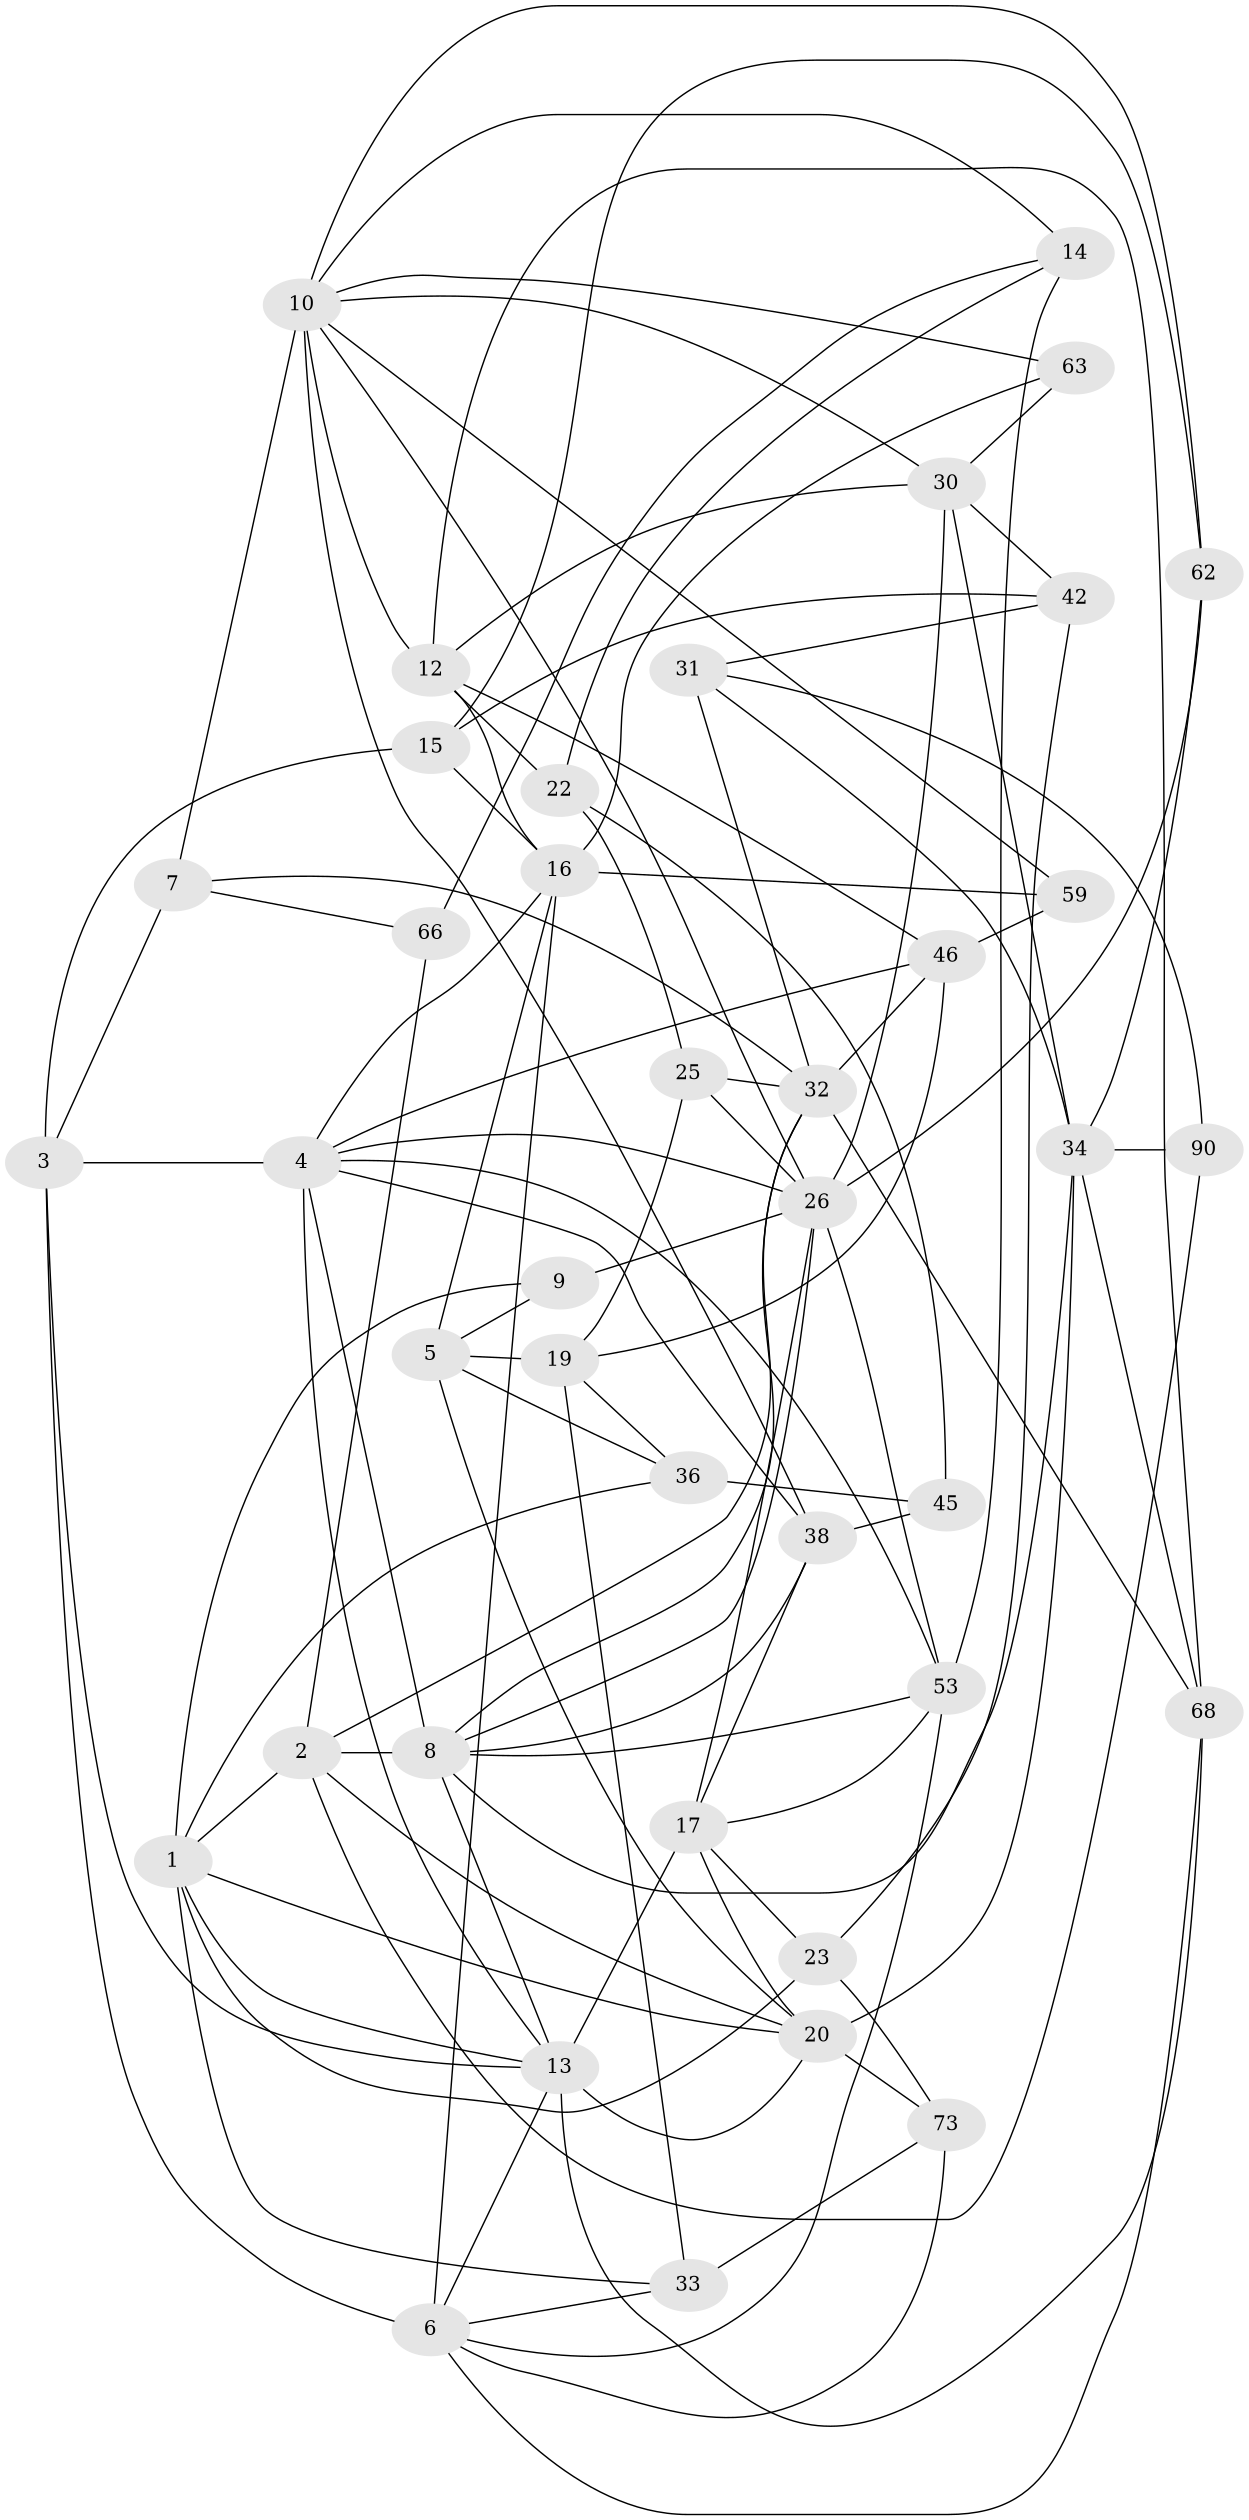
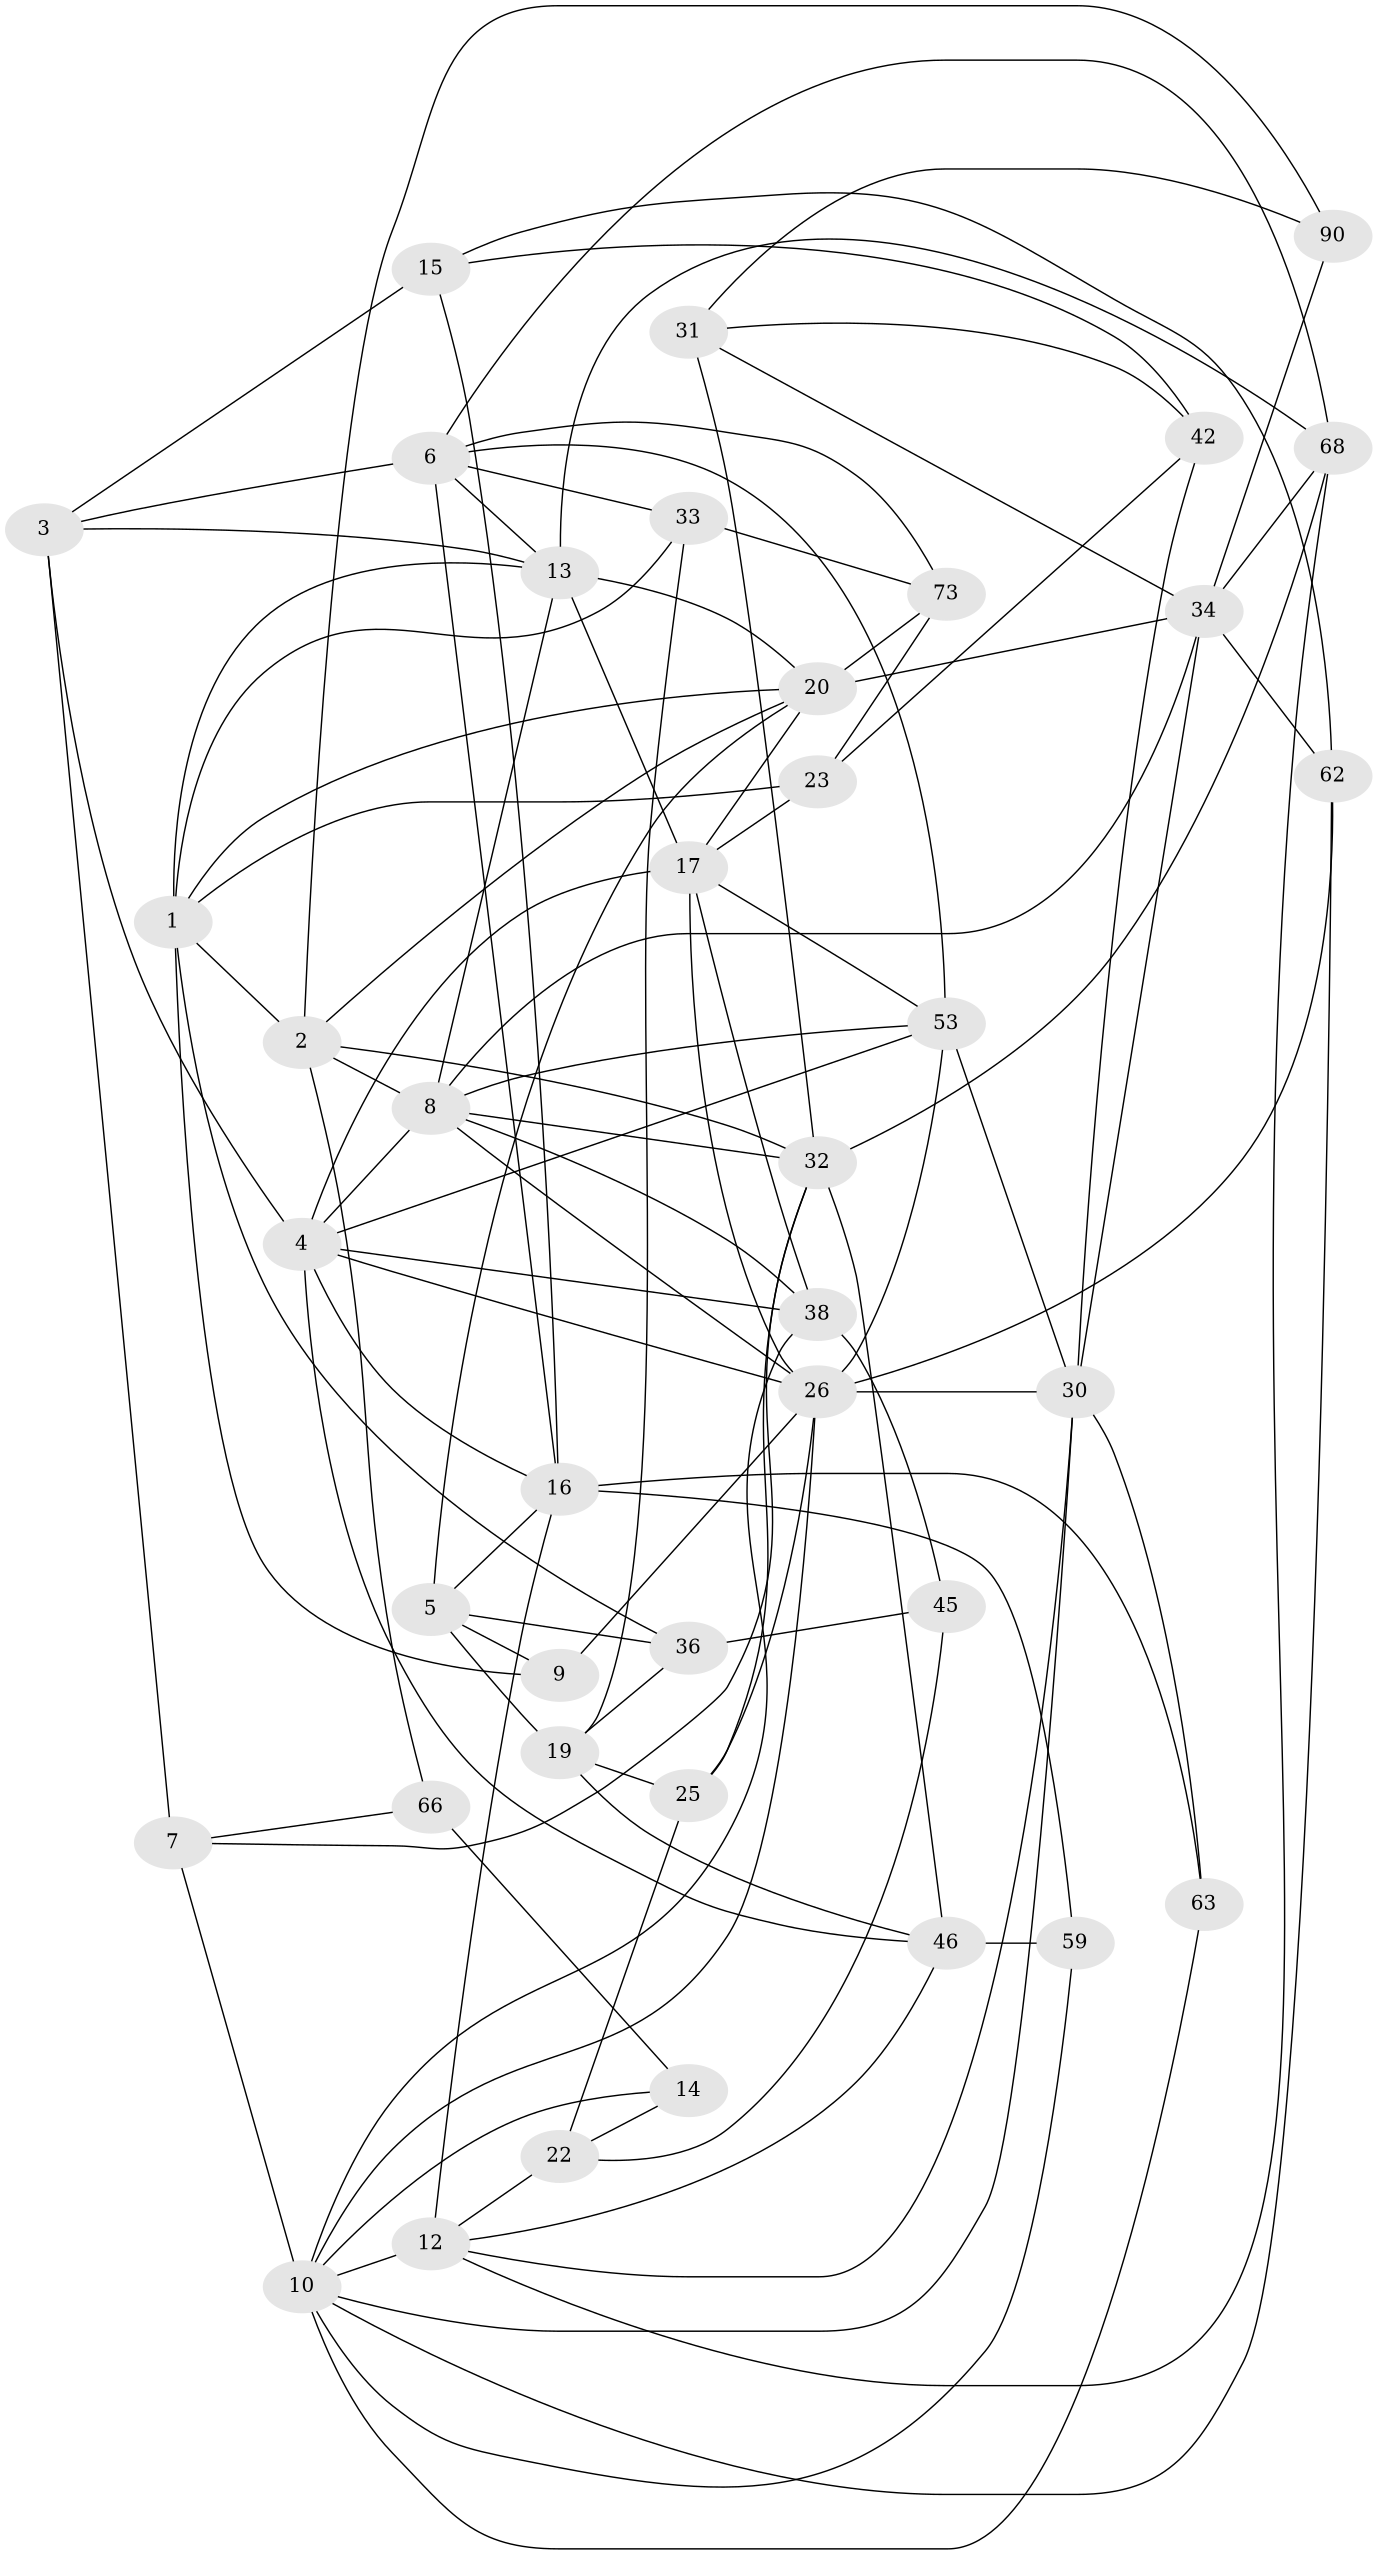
(1001, 969) -> (1011, 1208)
(351, 1639) -> (434, 995)
